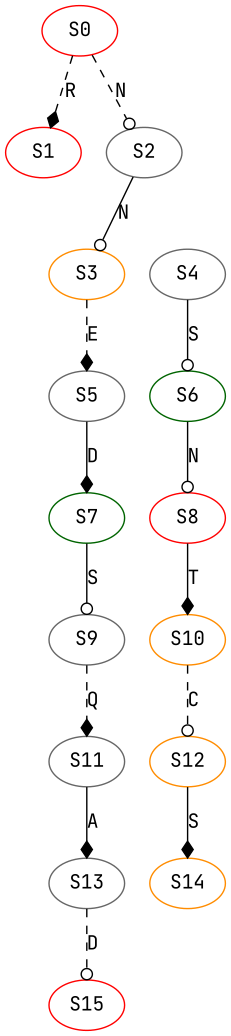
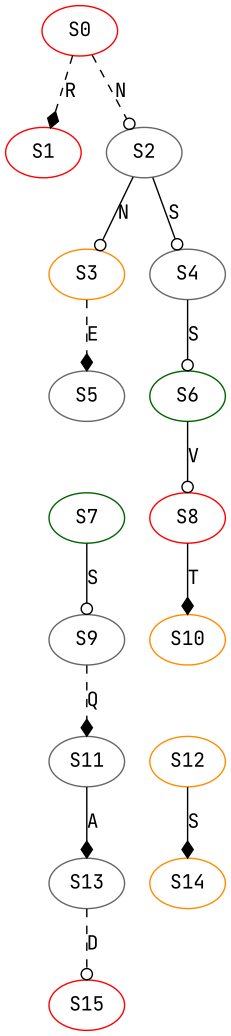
none -> (164, 208)
(87, 449) -> none
(194, 457) -> (194, 457)
(188, 695) -> none
